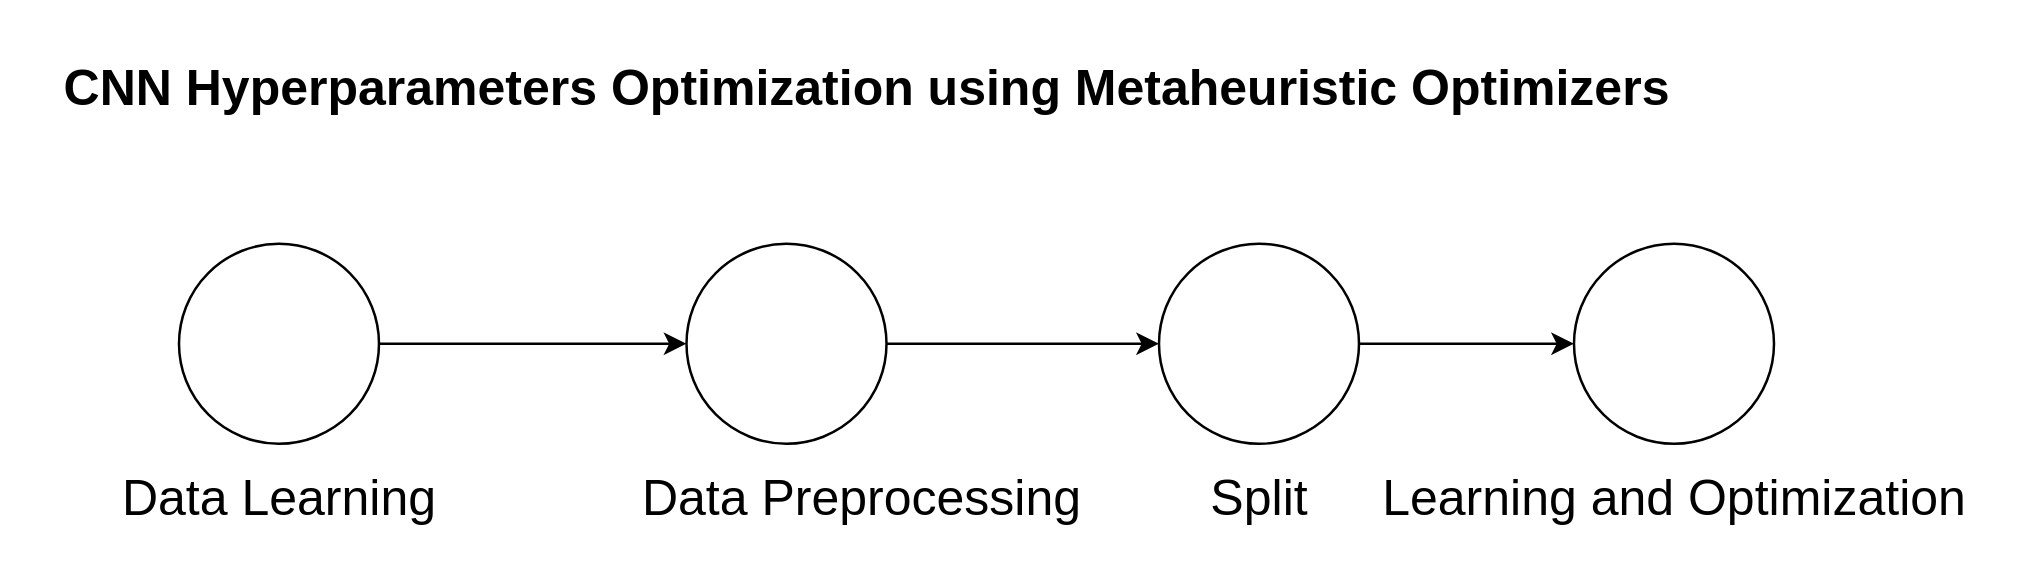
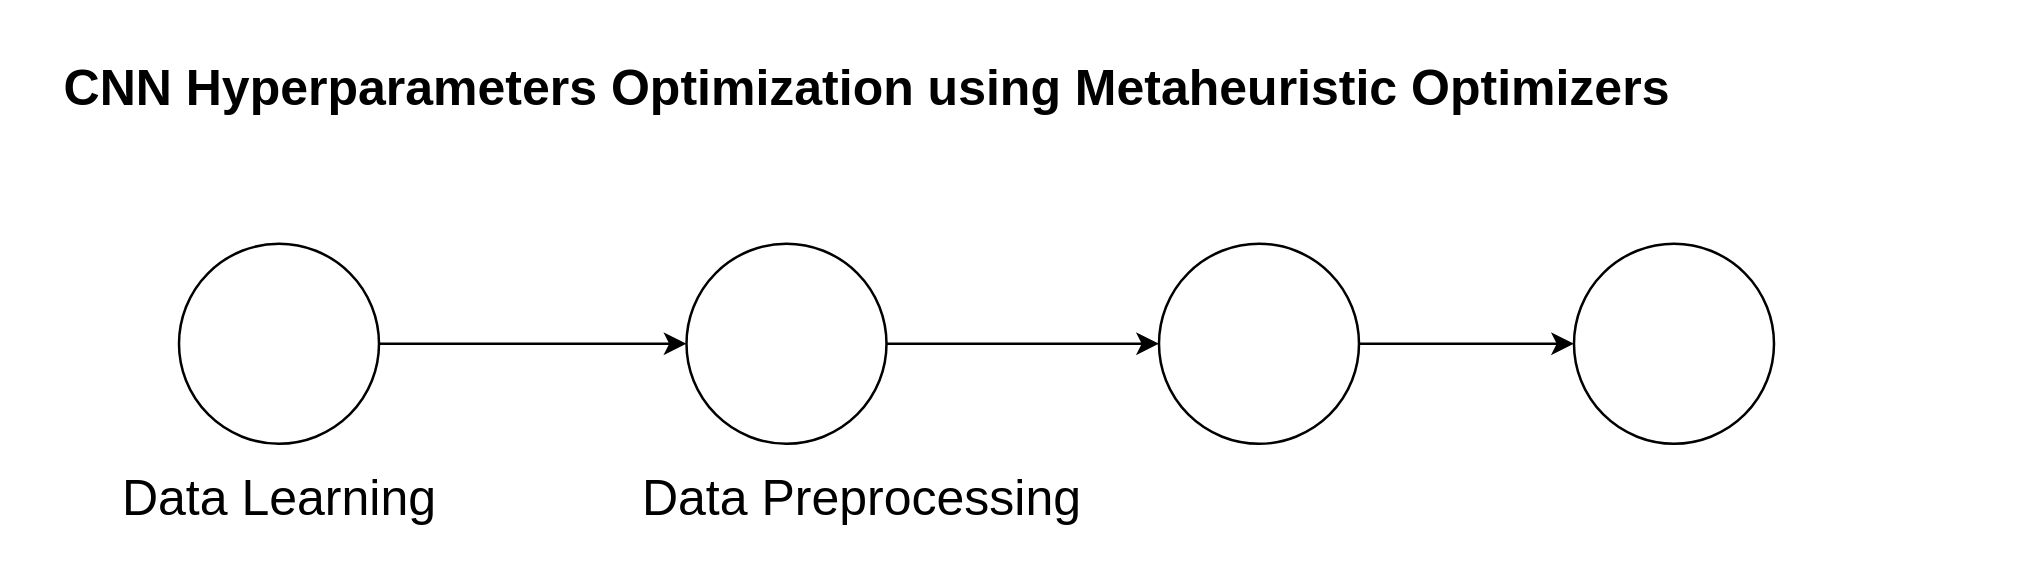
(1259, 496) -> none
(1674, 496) -> none
